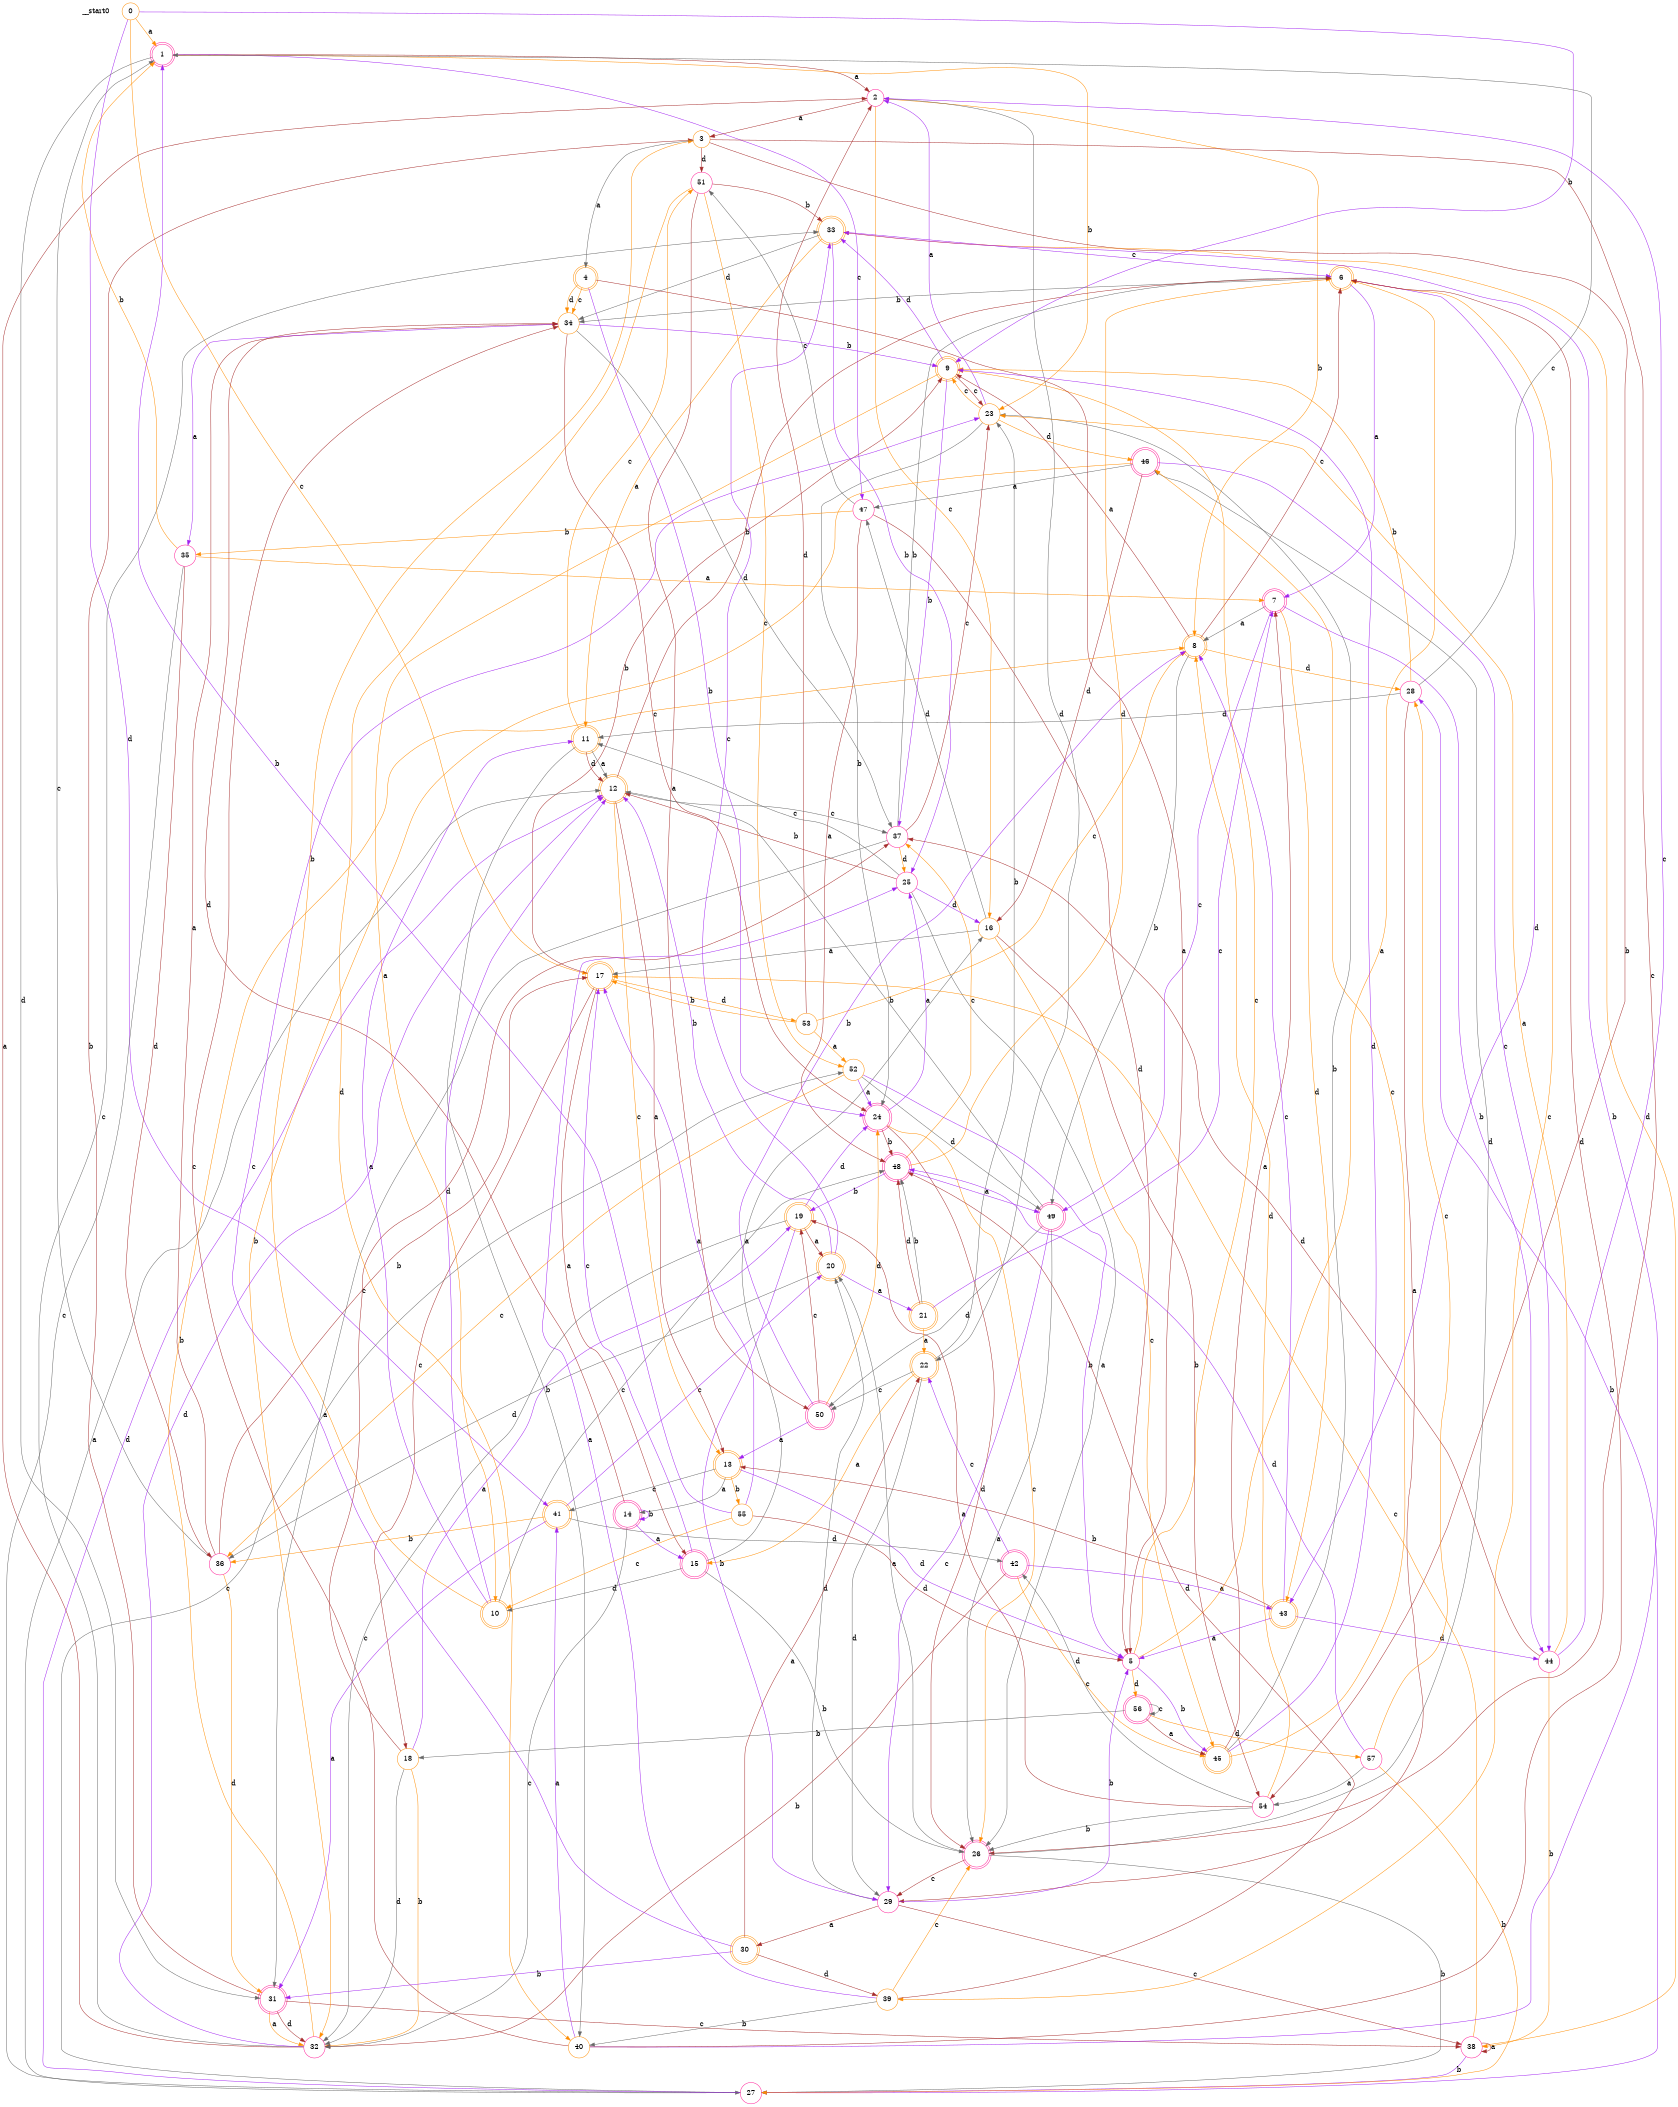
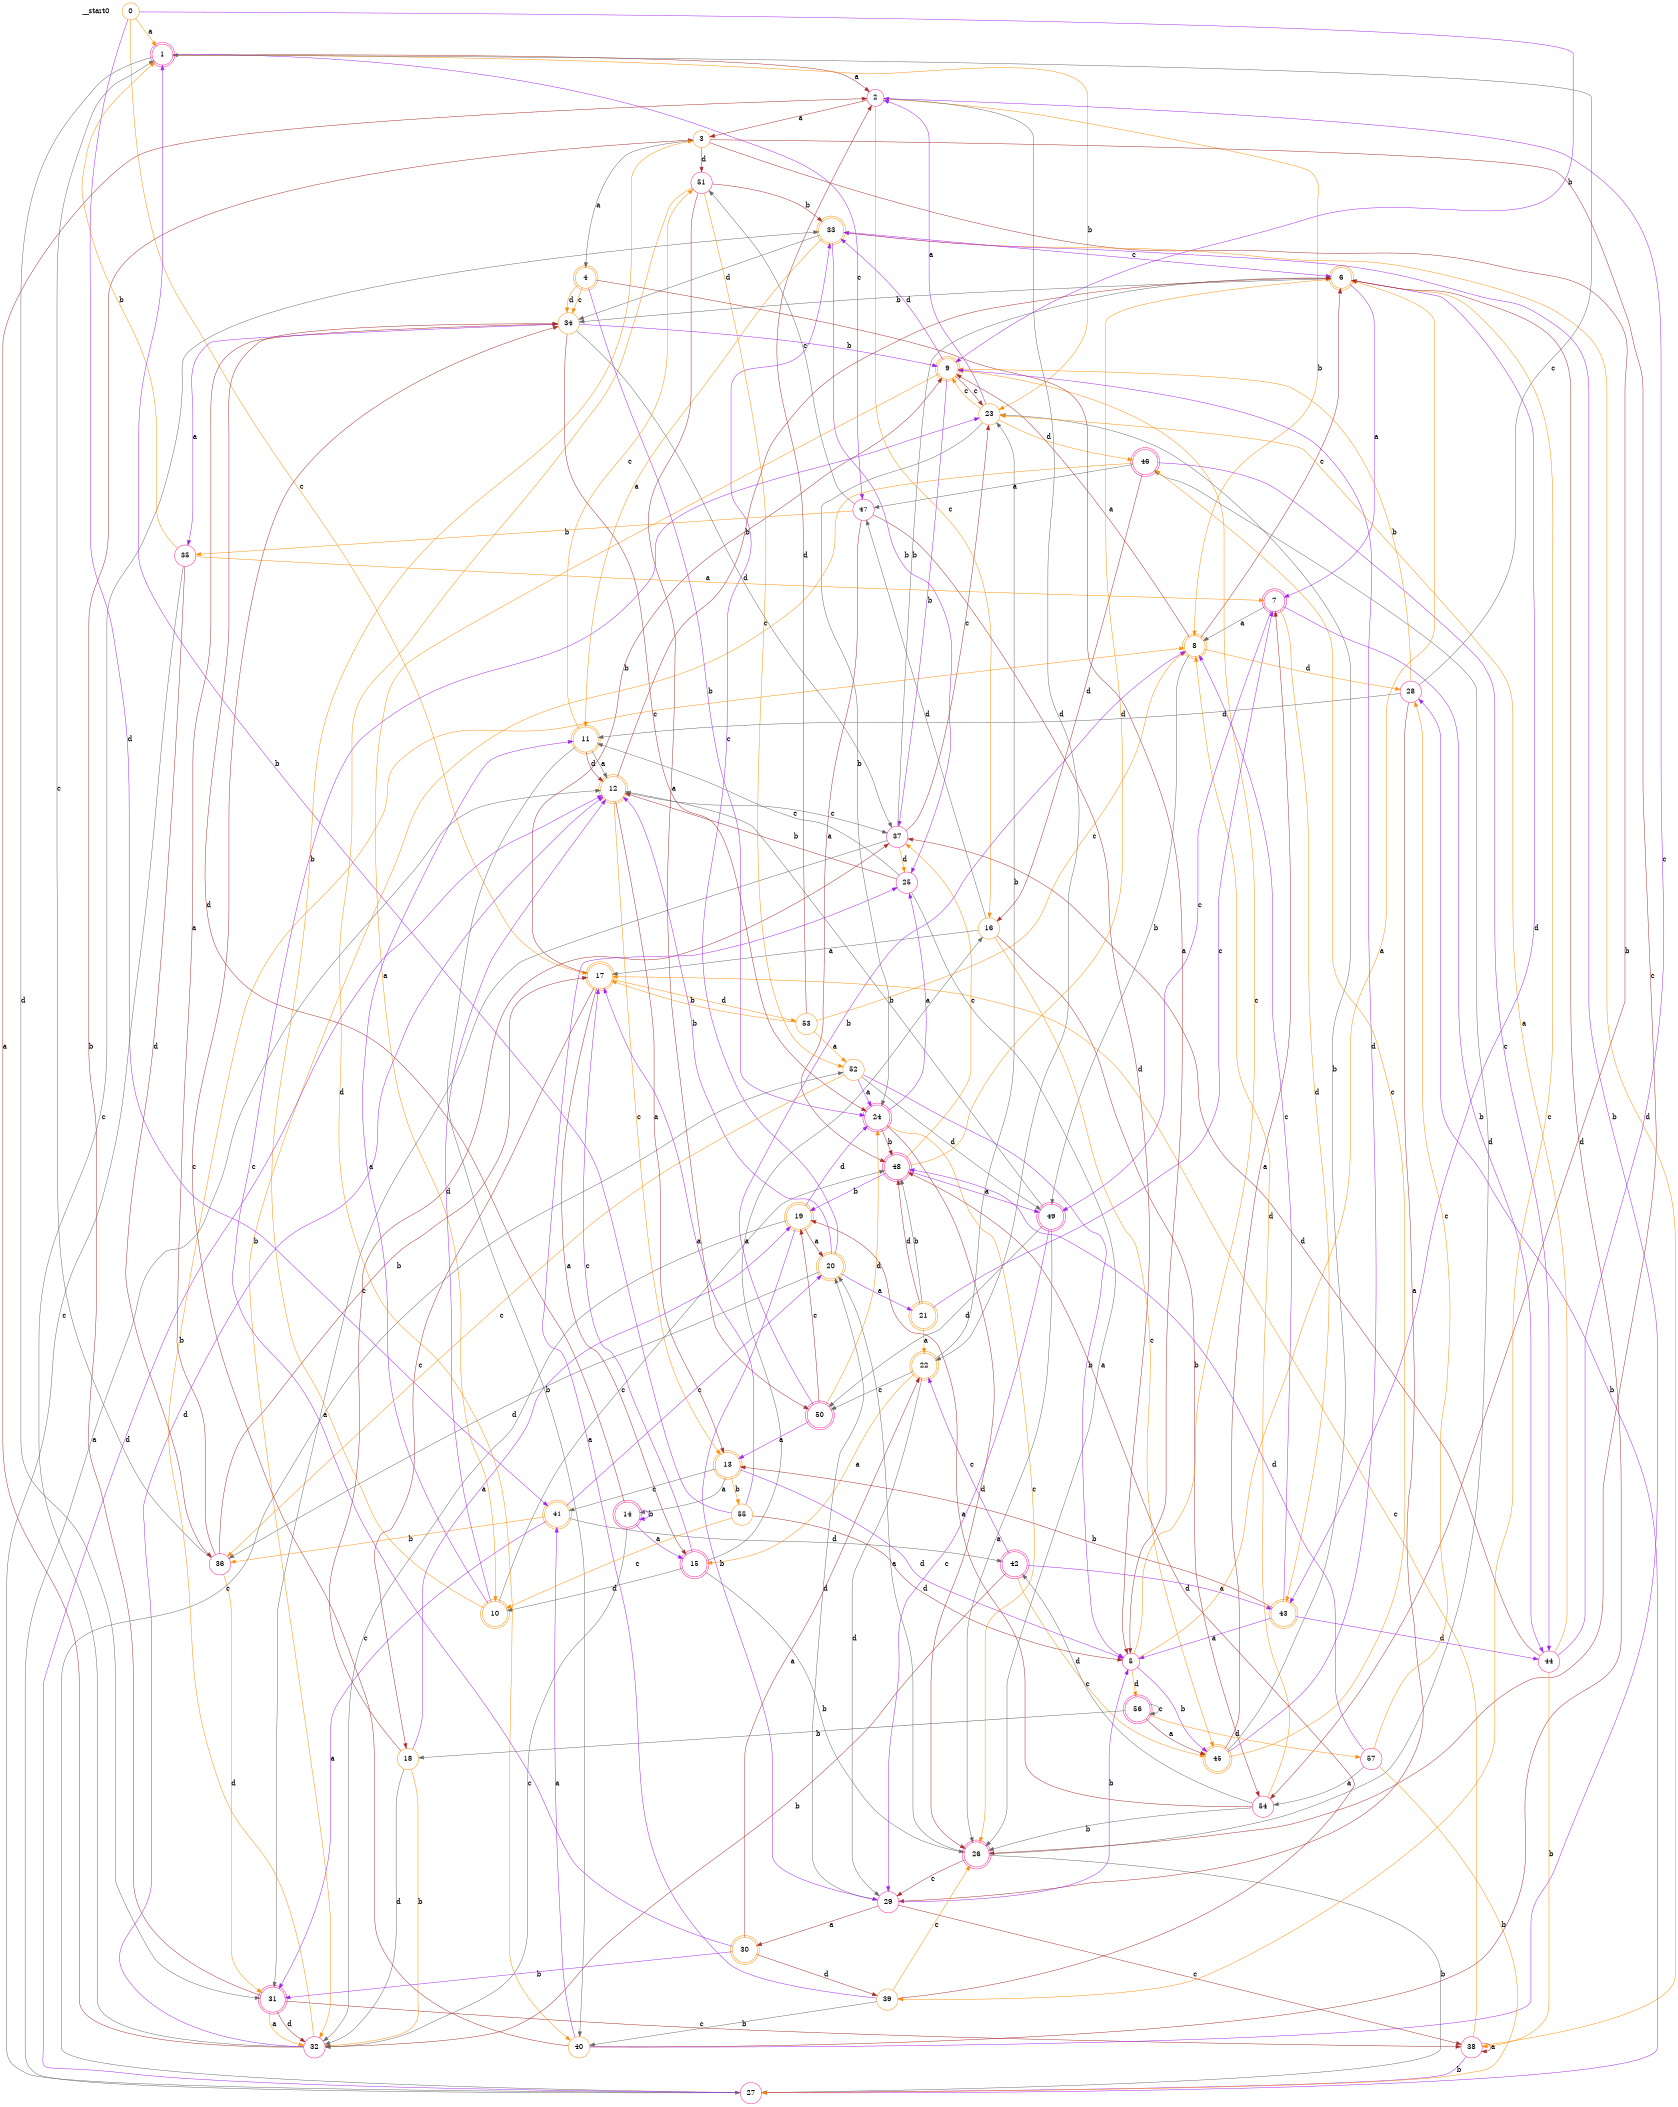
(944, 904) -> none
